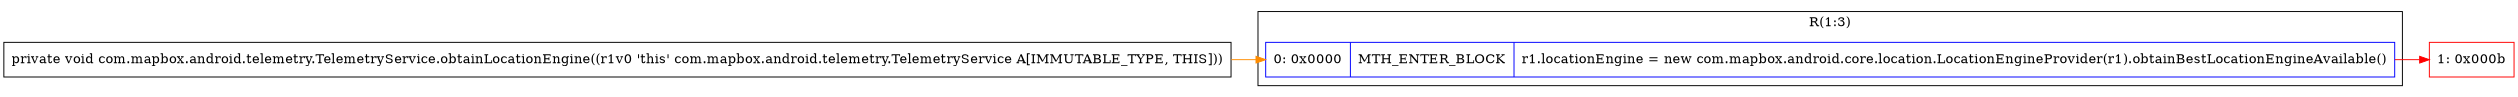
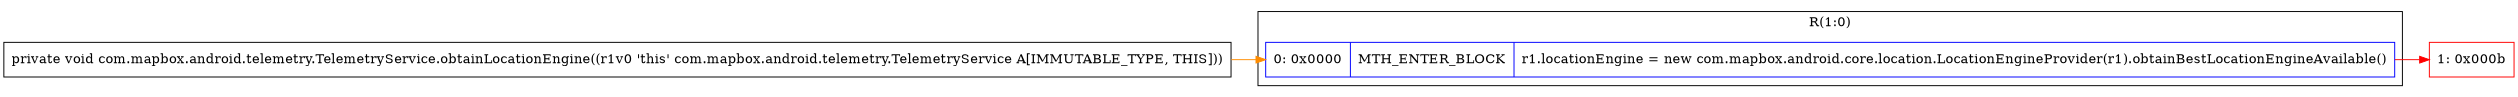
(1830, 23) -> (1830, 23)
